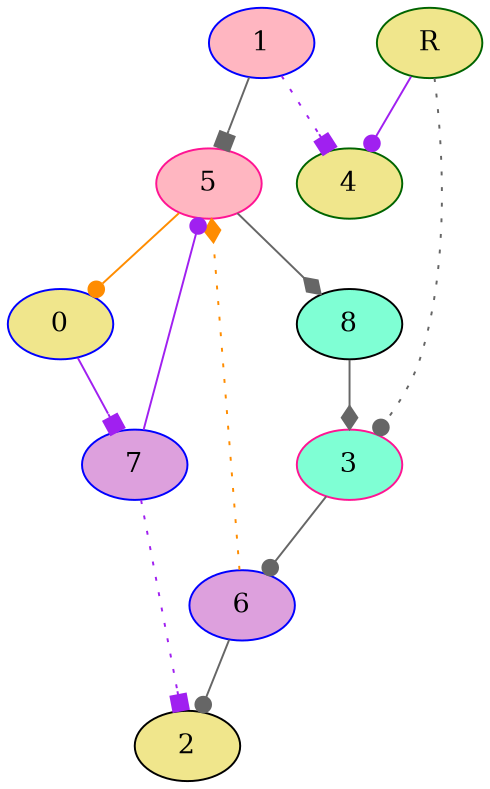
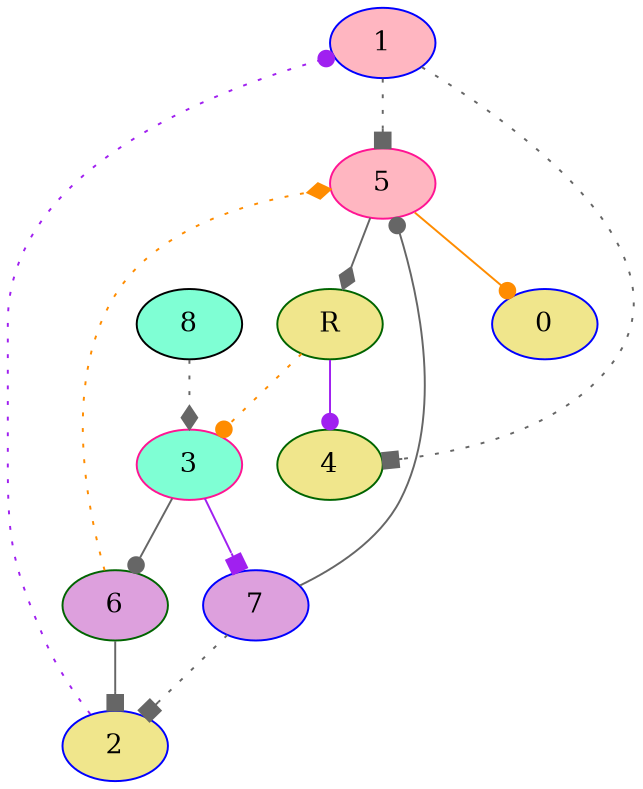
(239, 104) -> (383, 104)
(300, 105) -> (631, 289)
(270, 245) -> (361, 242)
(439, 255) -> (266, 389)
none -> (10, 311)
(170, 332) -> (421, 434)
(350, 383) -> (189, 383)
(93, 386) -> (218, 526)
(159, 595) -> (193, 669)
(242, 605) -> (115, 605)
(218, 669) -> (115, 666)
(187, 746) -> (115, 746)
